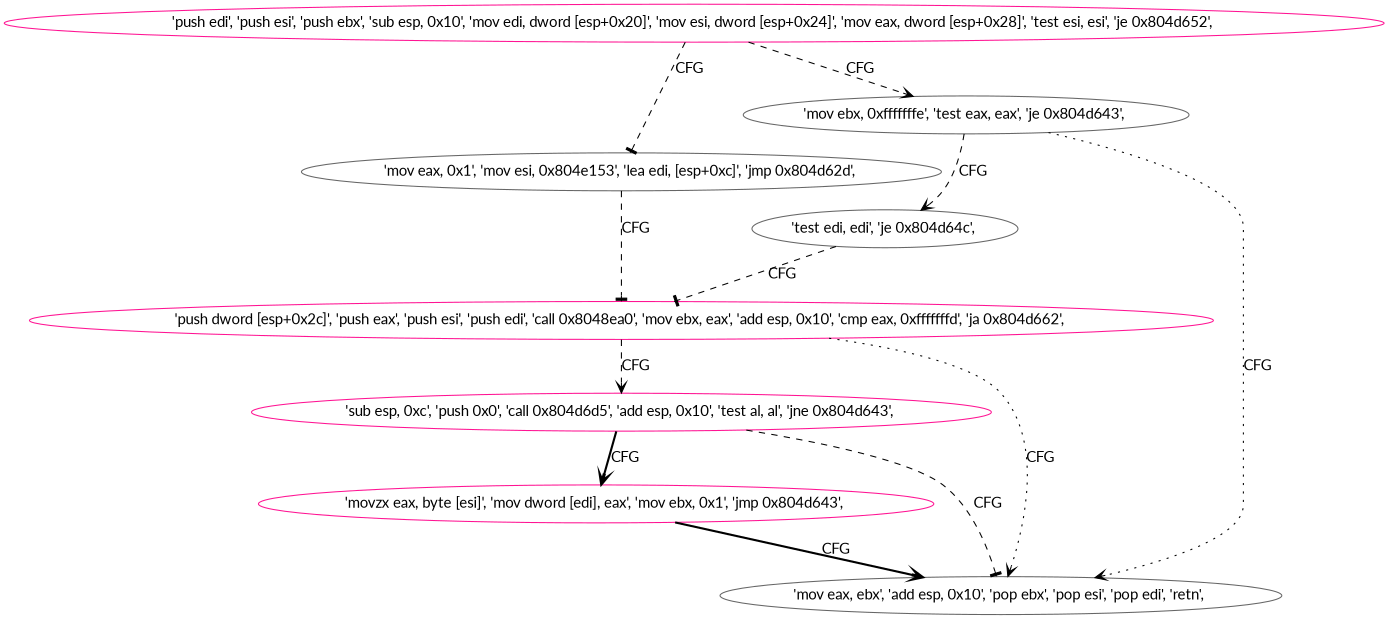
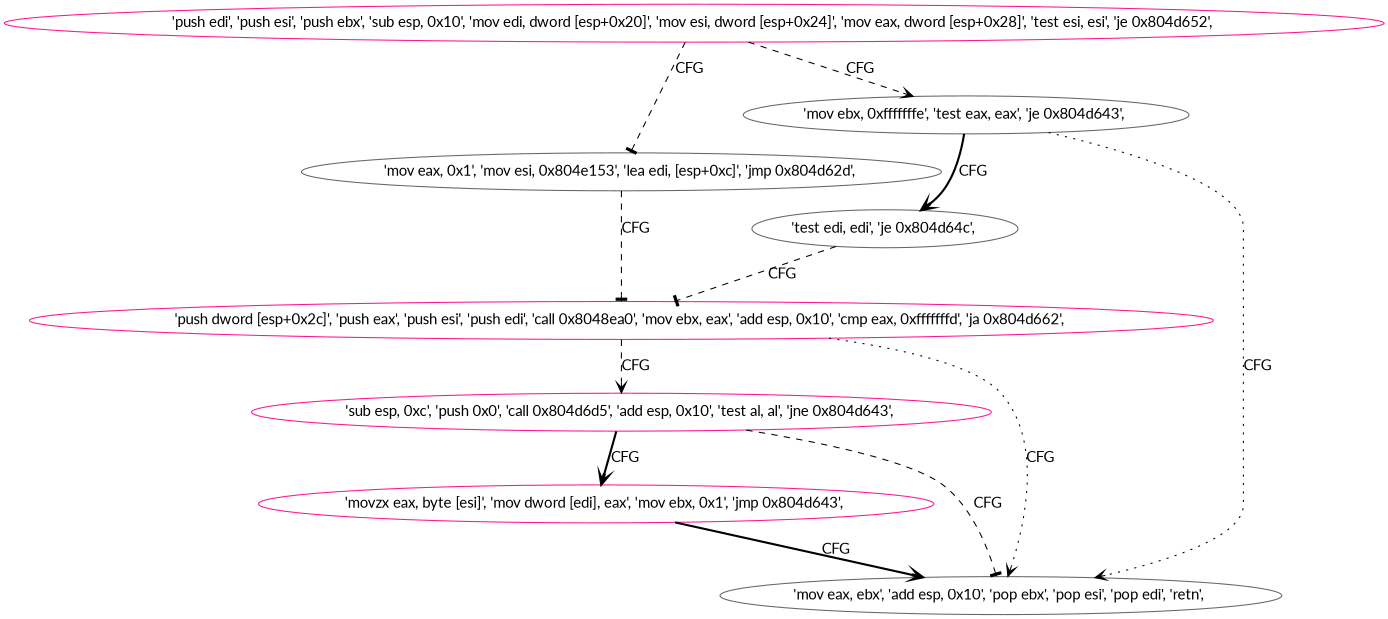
(953, 172) -> (953, 172)
